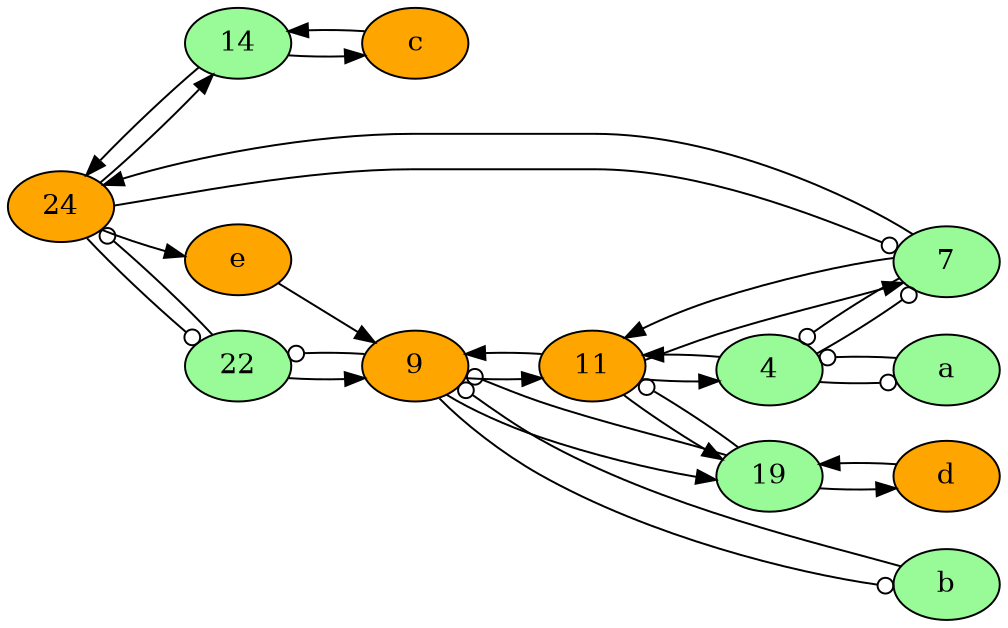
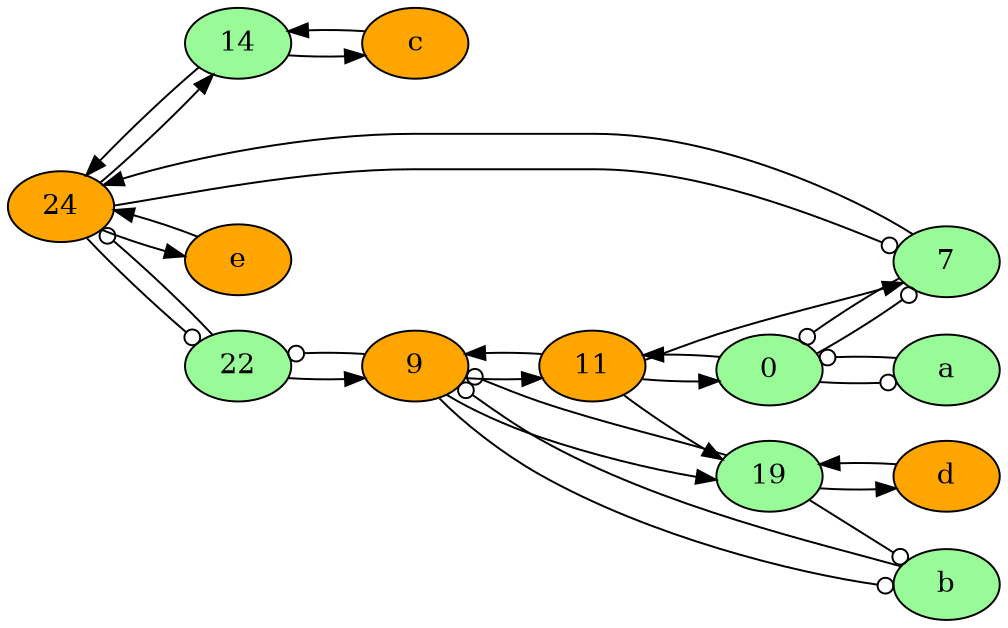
(765, 285) -> none
(318, 308) -> (166, 225)
(770, 370) -> (770, 370)
(697, 418) -> (852, 526)
